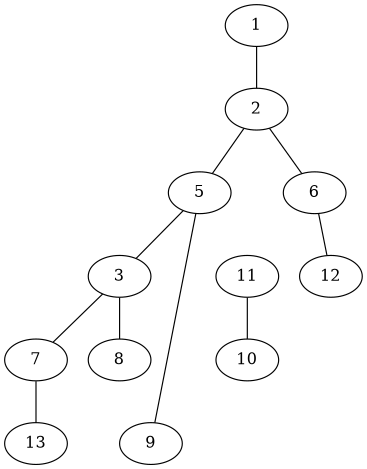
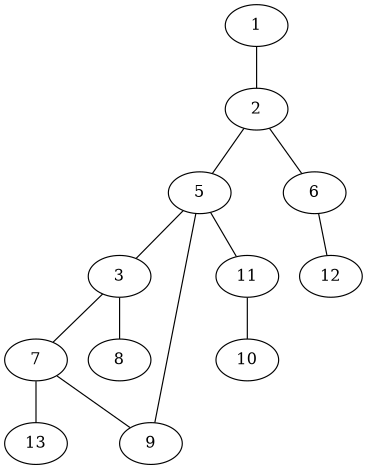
none -> (224, 235)
none -> (94, 402)
